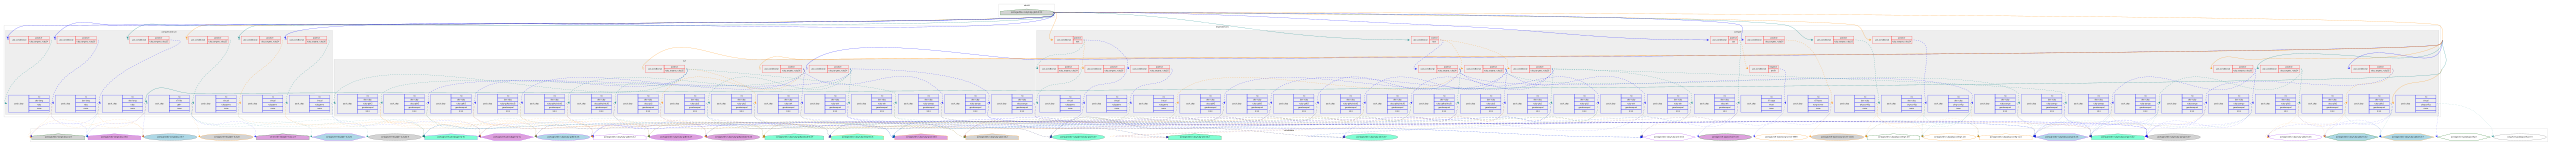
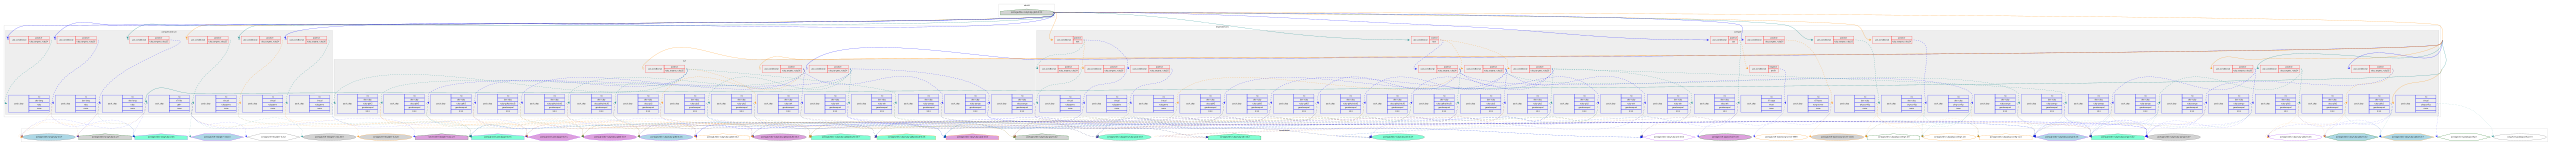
(114, 137) -> (161, 137)
none -> (273, 137)
(620, 137) -> (723, 137)
(857, 137) -> (906, 137)
(992, 137) -> (1042, 137)
